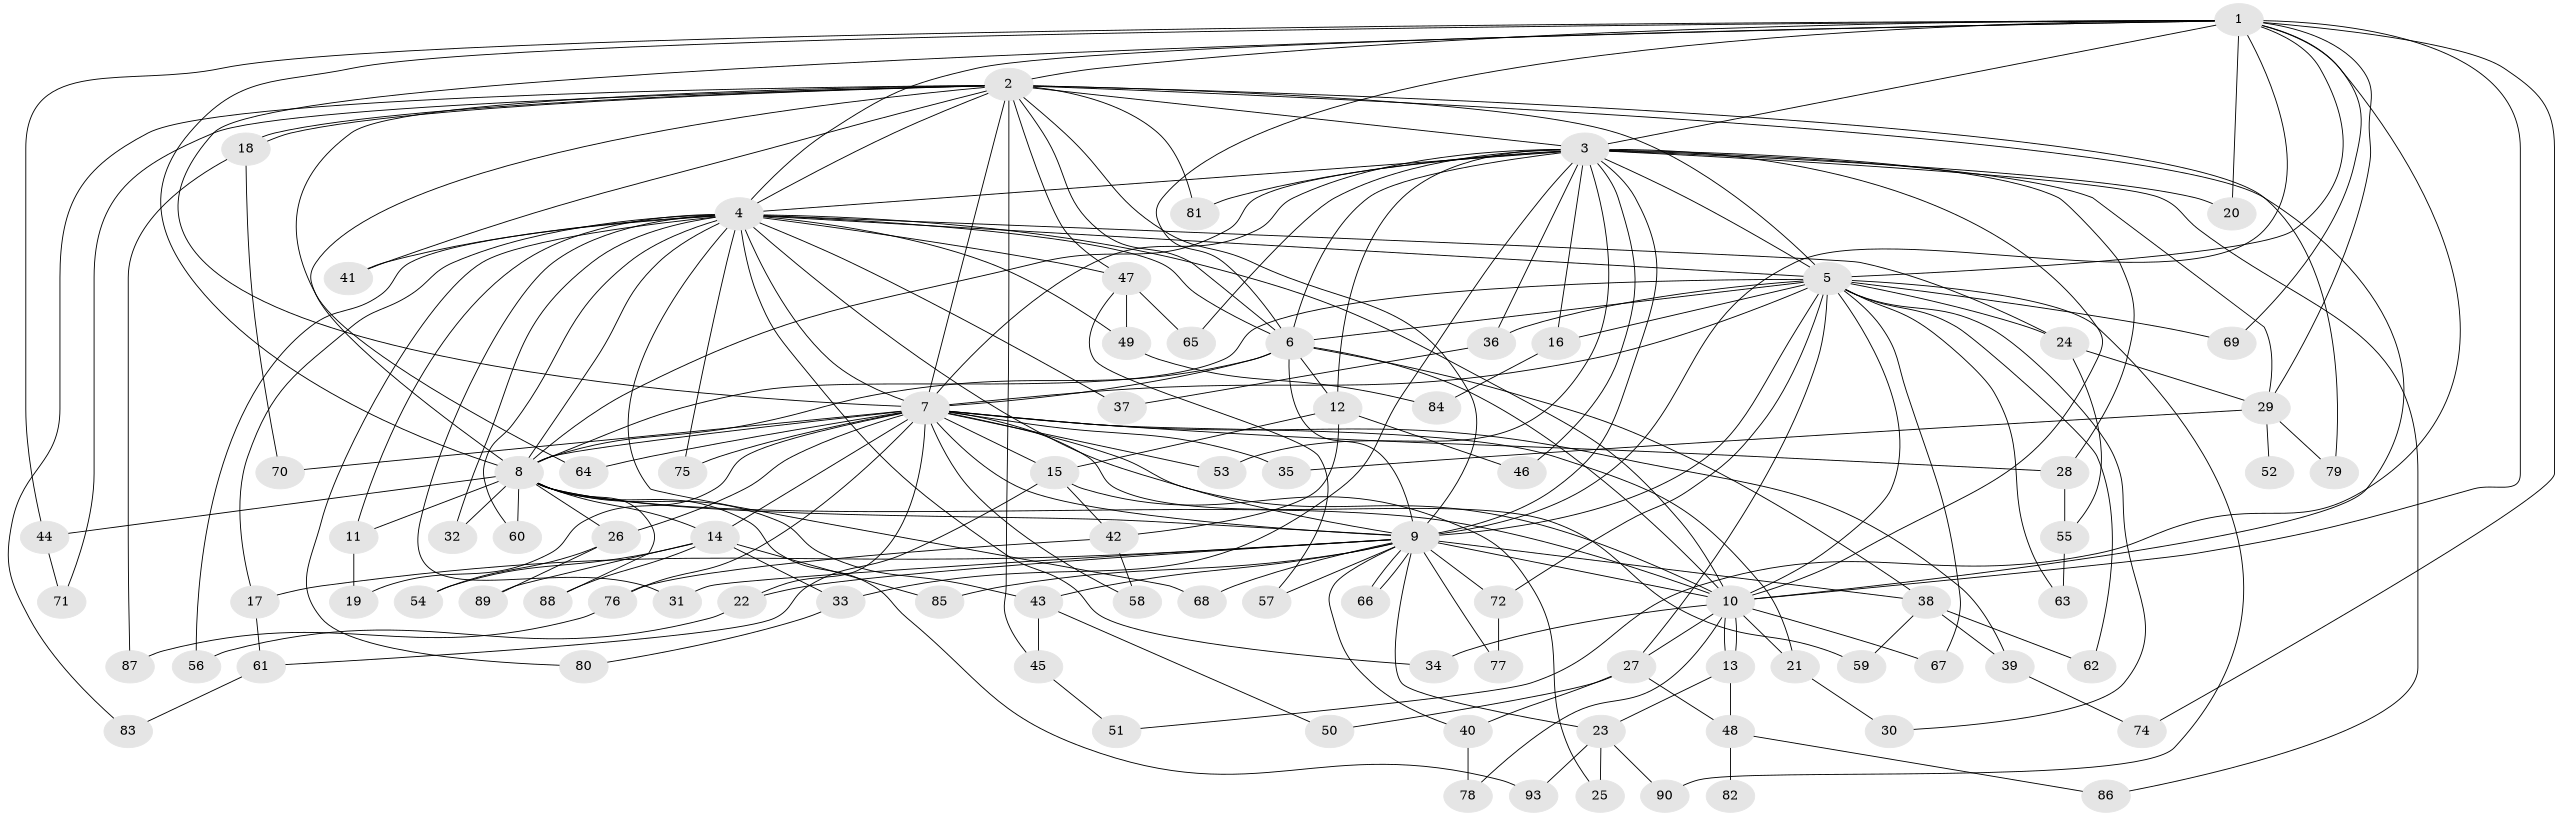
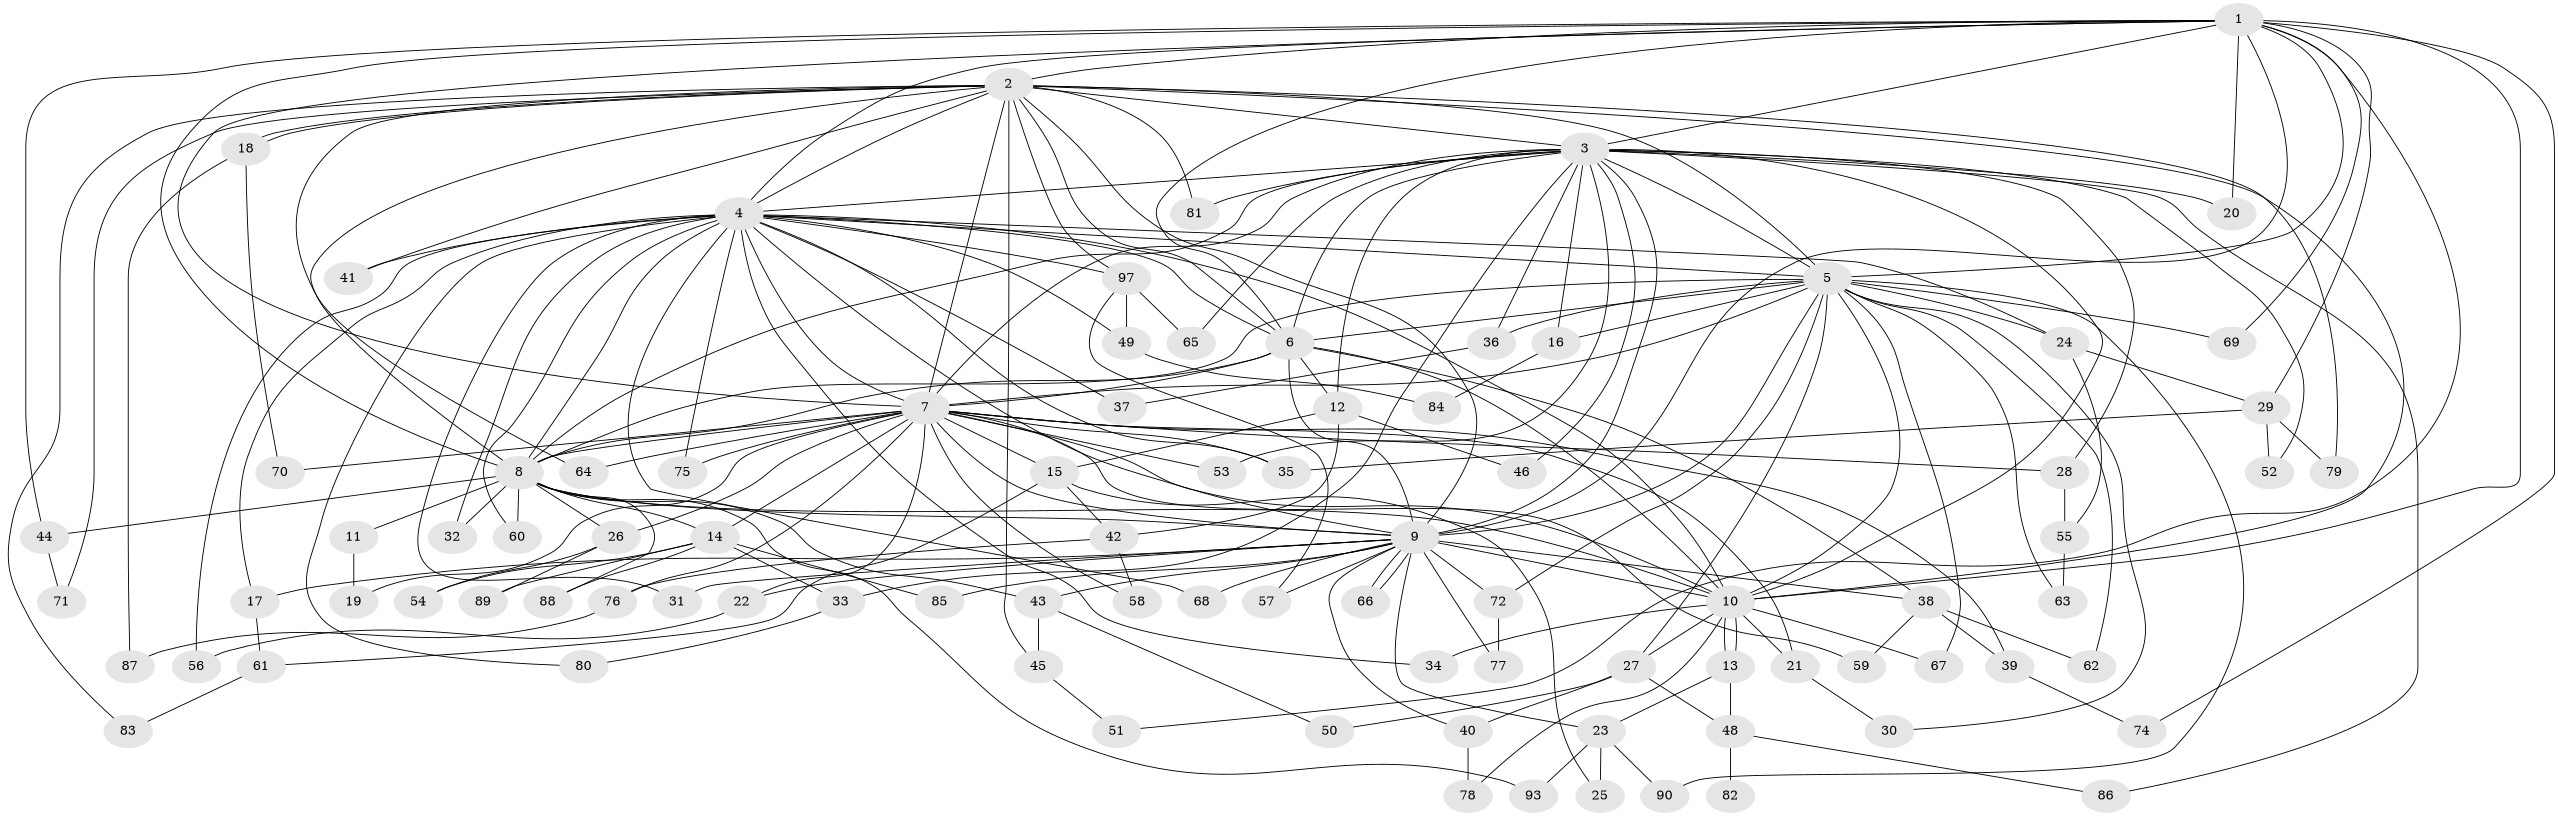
(2067, 191) -> (2124, 197)
(1127, 279) -> (1127, 279)
(480, 298) -> (1001, 374)
